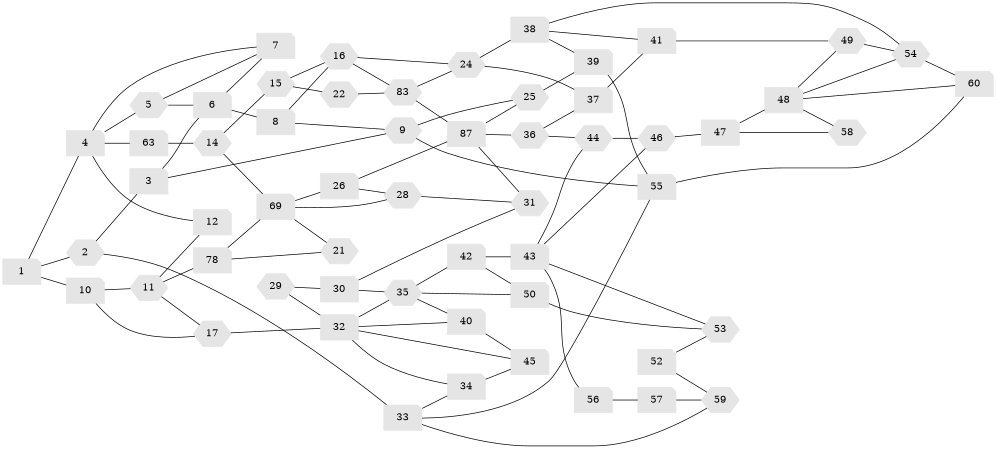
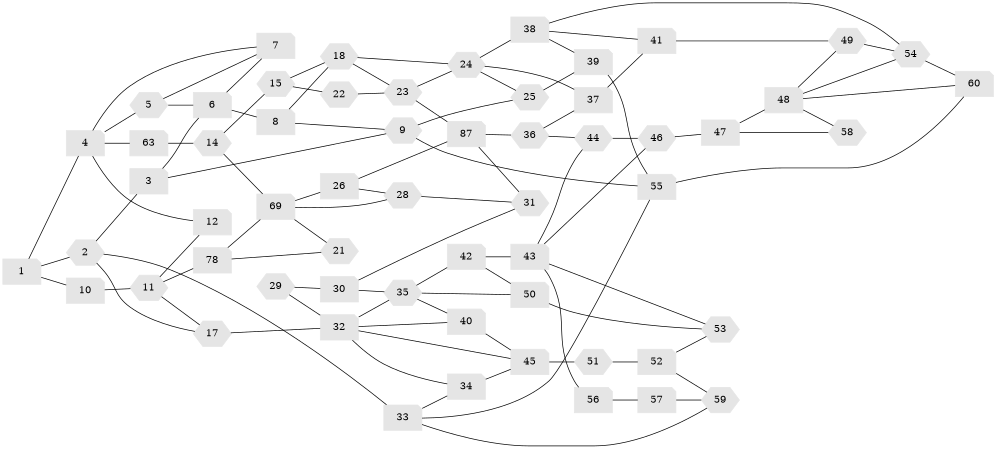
(339, 56) -> (339, 56)
(403, 92) -> (403, 92)
(501, 114) -> (498, 81)
(141, 334) -> (136, 311)
none -> (593, 362)
